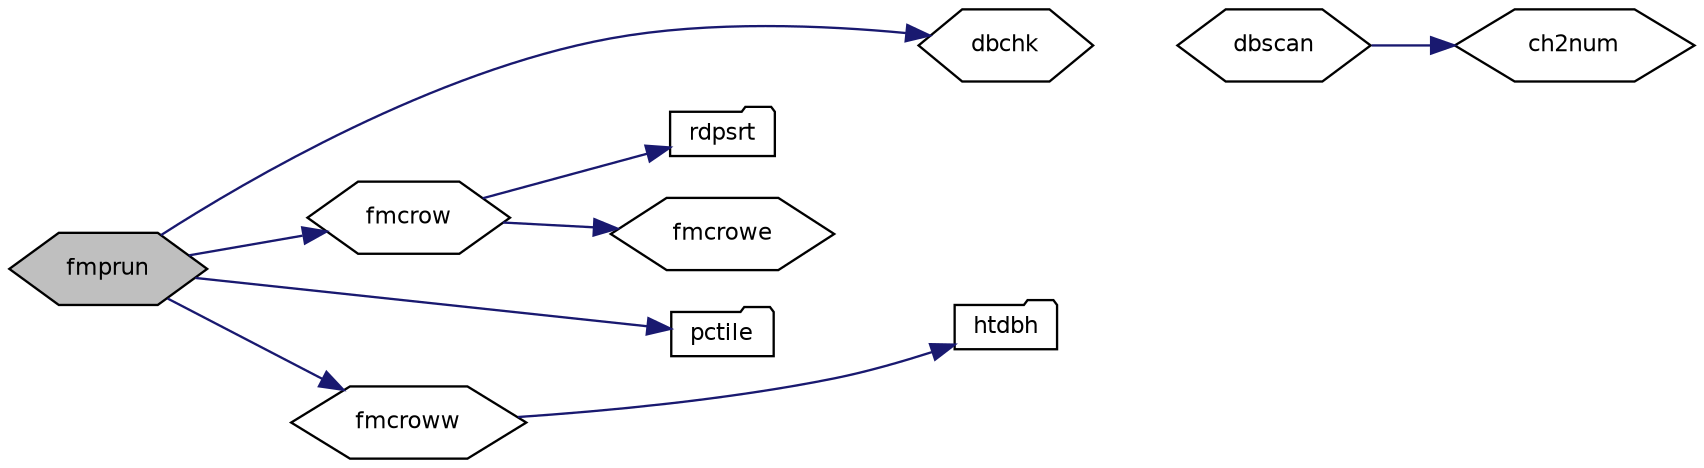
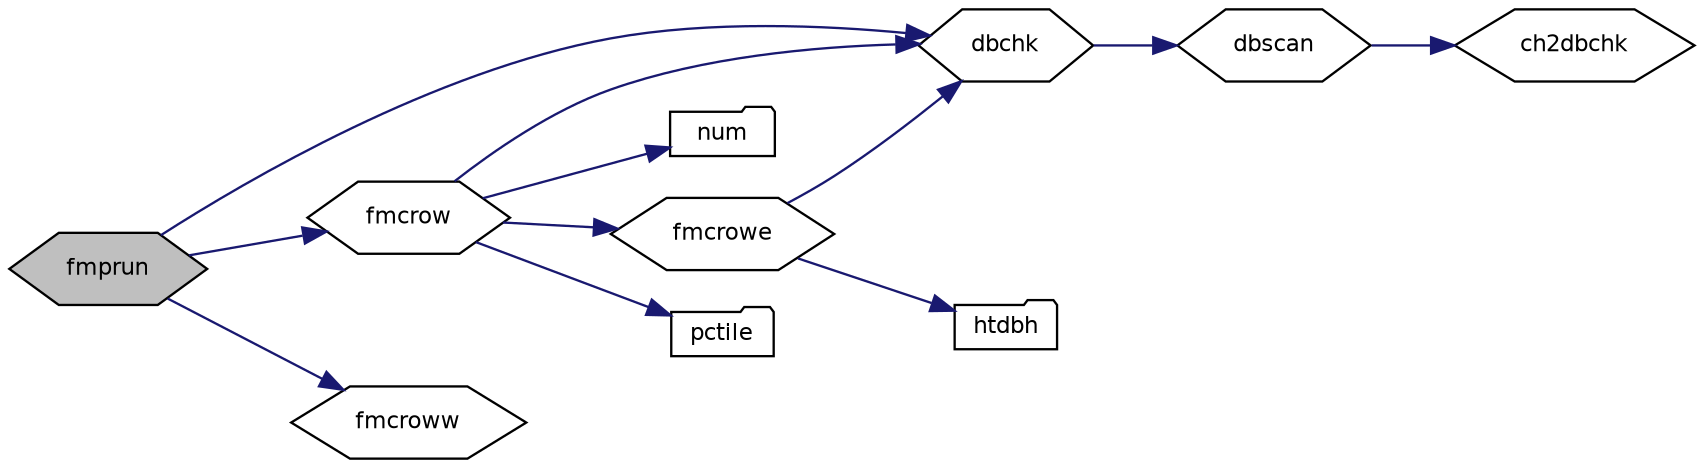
none -> (1123, 45)
(1575, 45) -> (1575, 45)
none -> (662, 74)
(722, 134) -> (722, 134)
none -> (868, 153)
(421, 302) -> (562, 275)
(727, 396) -> (865, 281)
